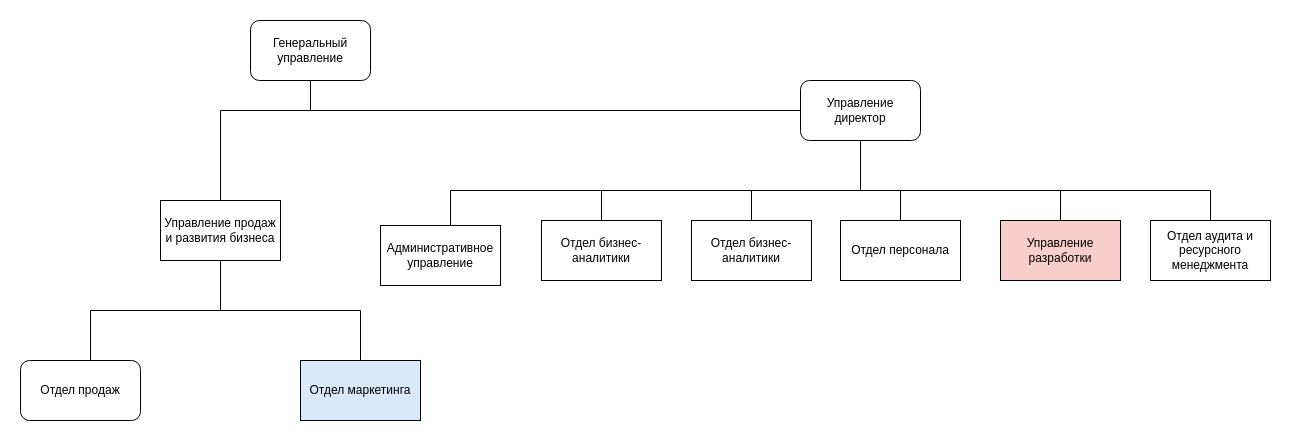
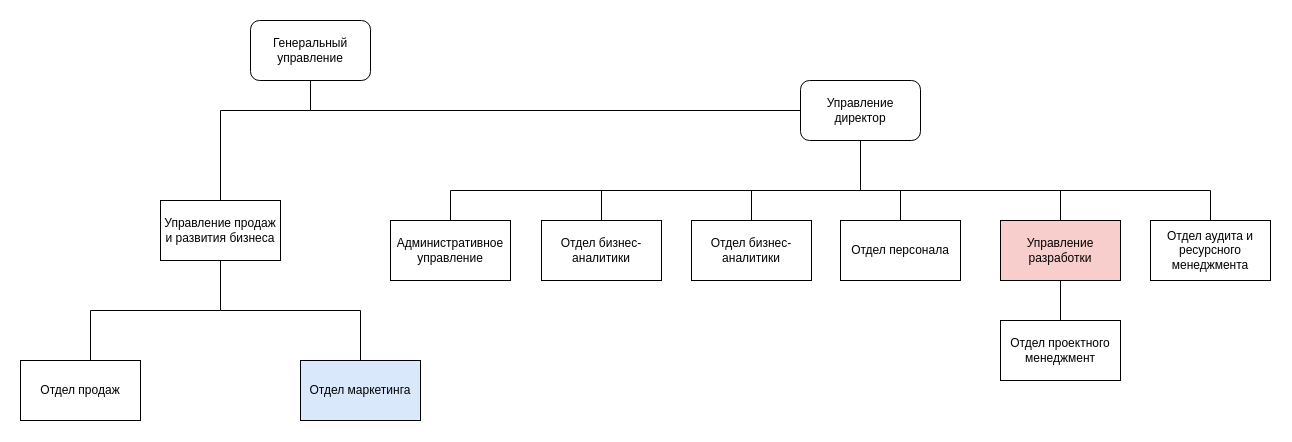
(441, 256) -> (451, 251)
none -> (1061, 301)
none -> (1061, 351)
(81, 391) -> (81, 391)
